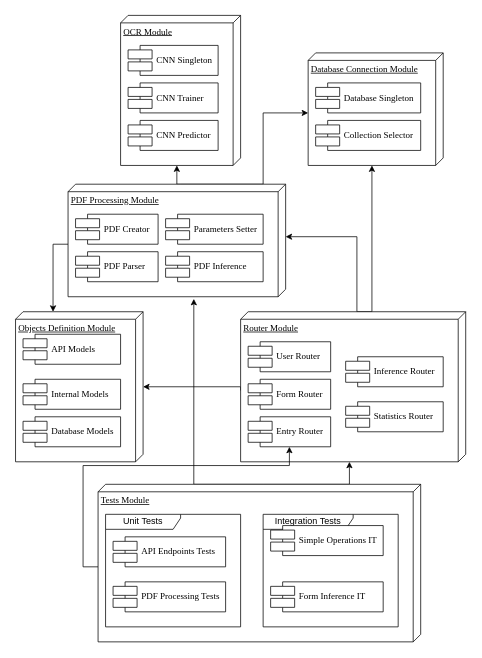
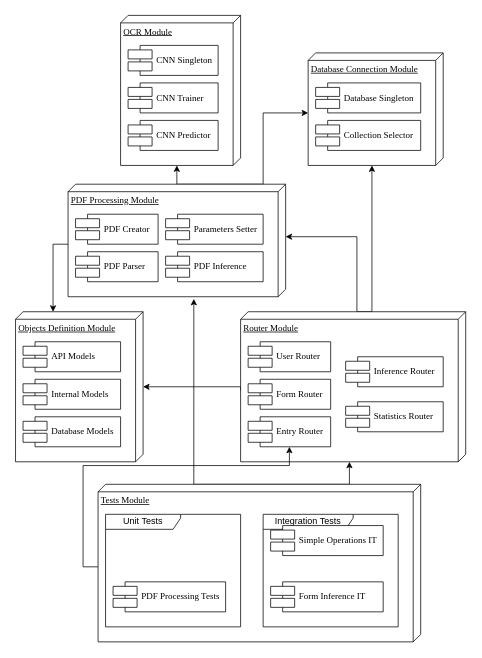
(72, 349) -> (72, 357)
(169, 552) -> none
